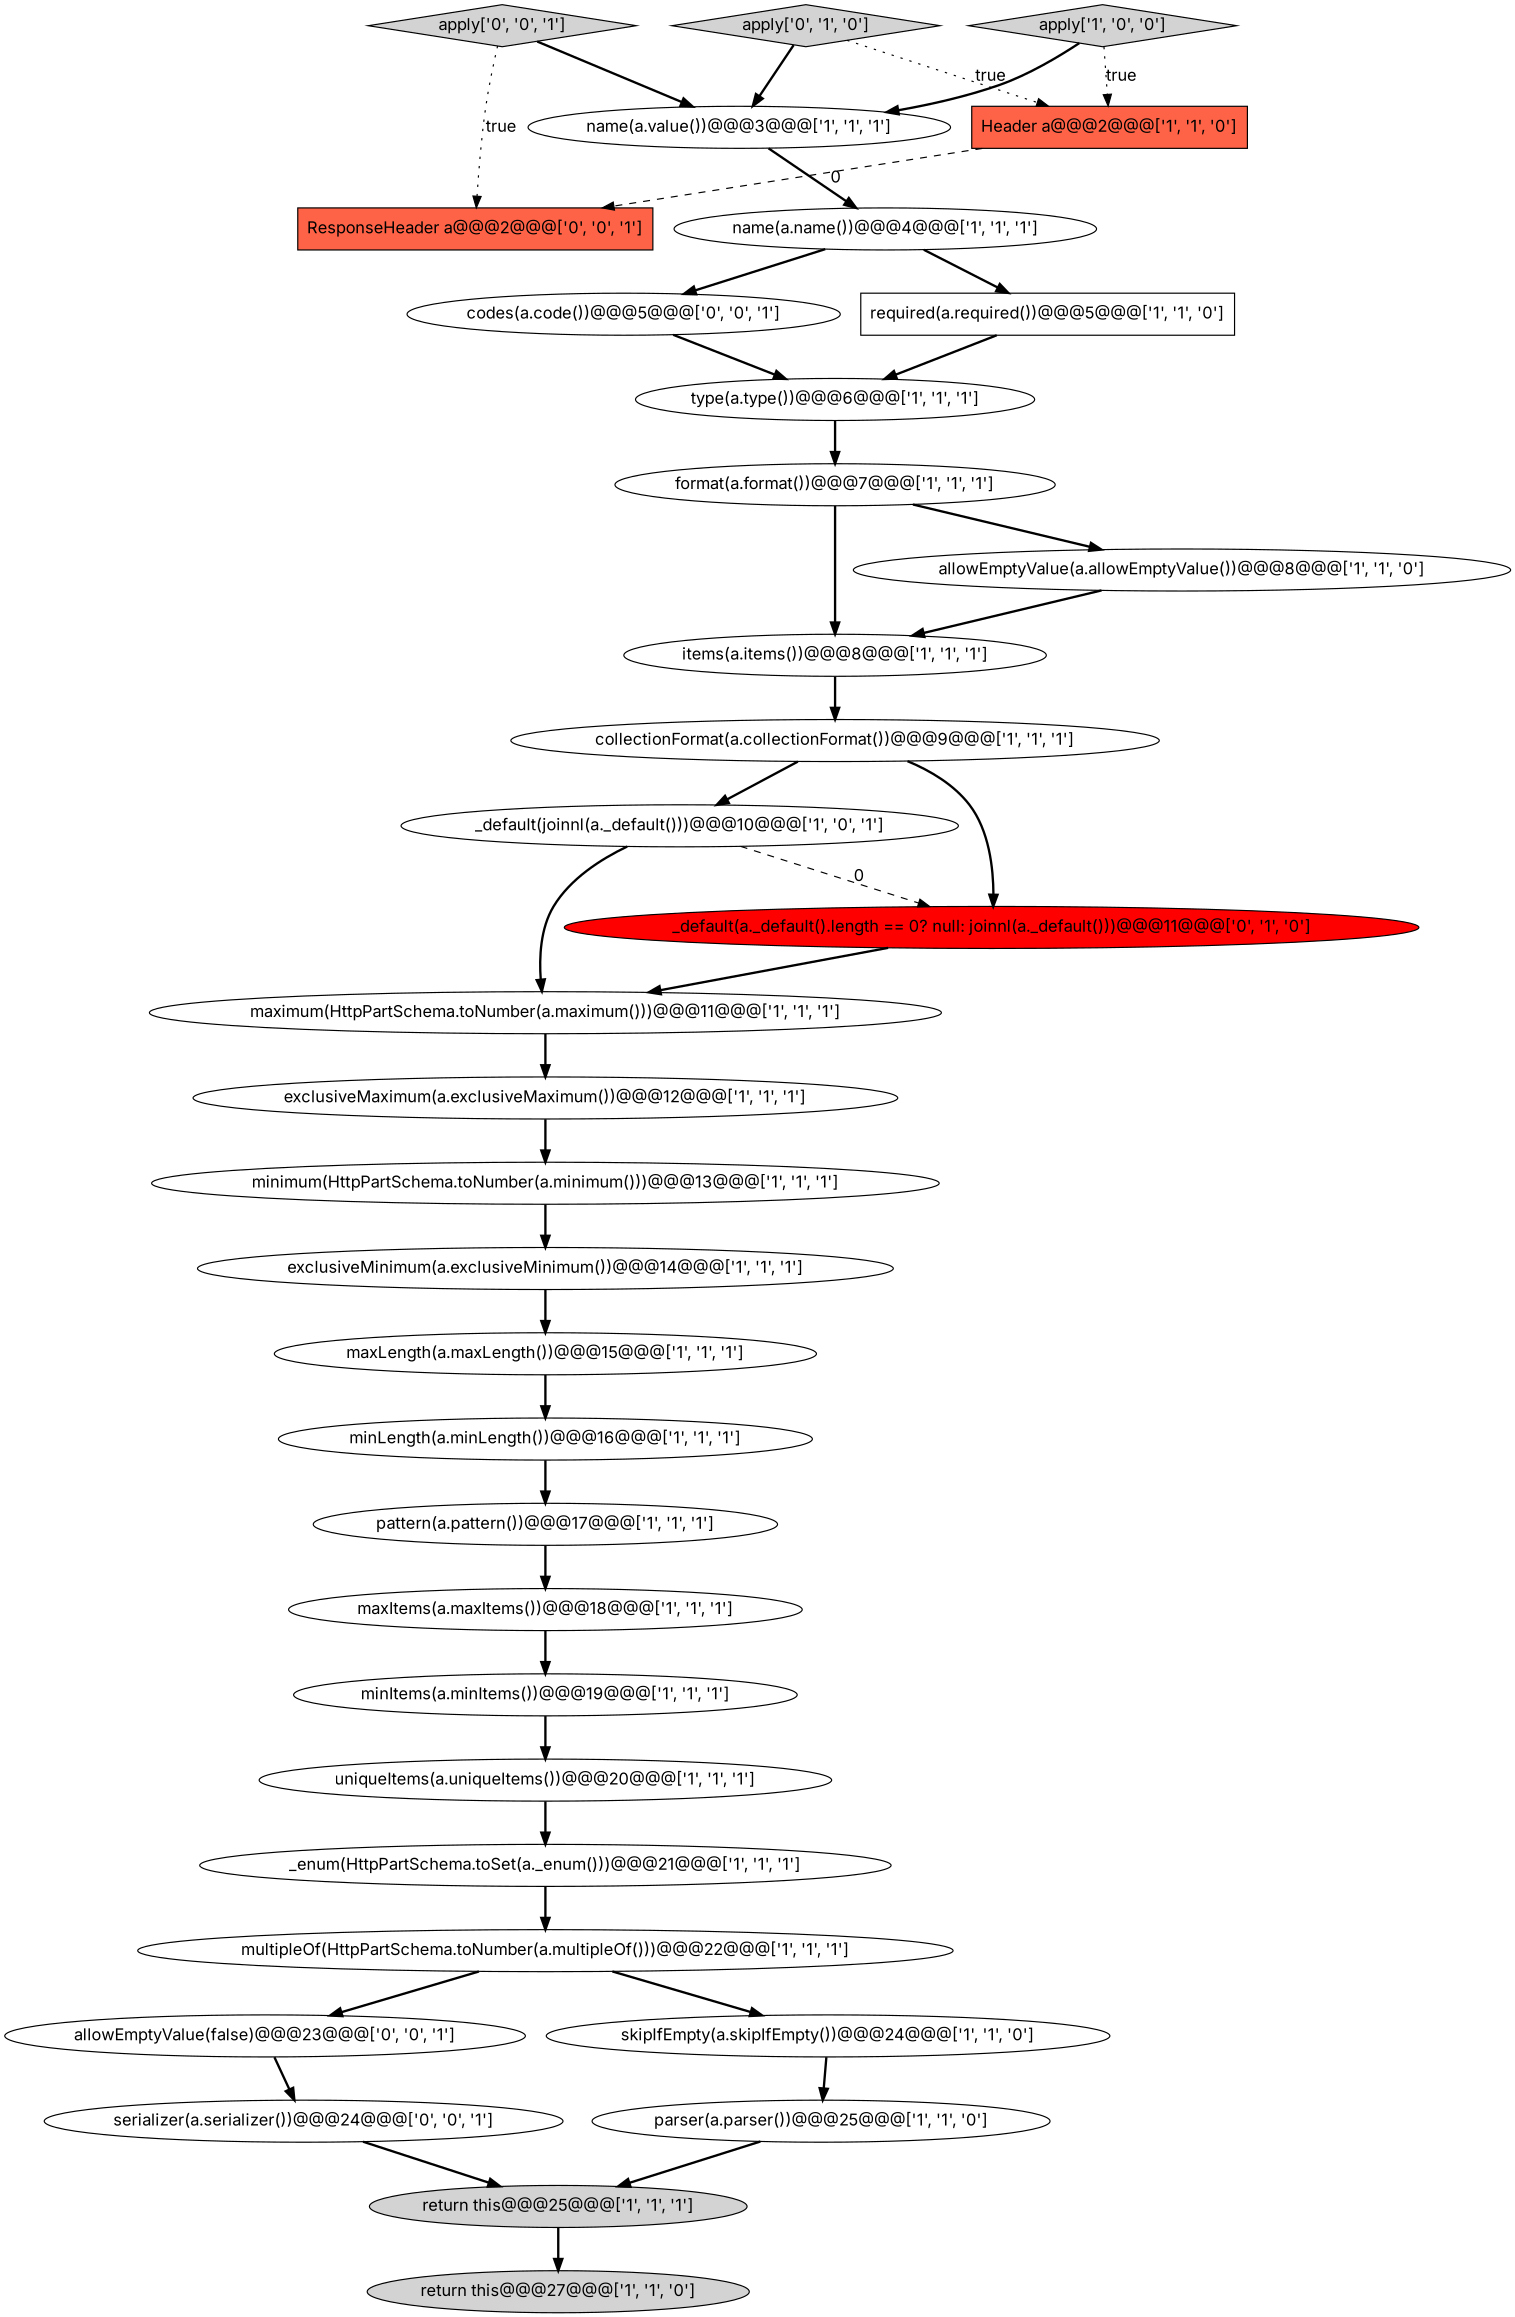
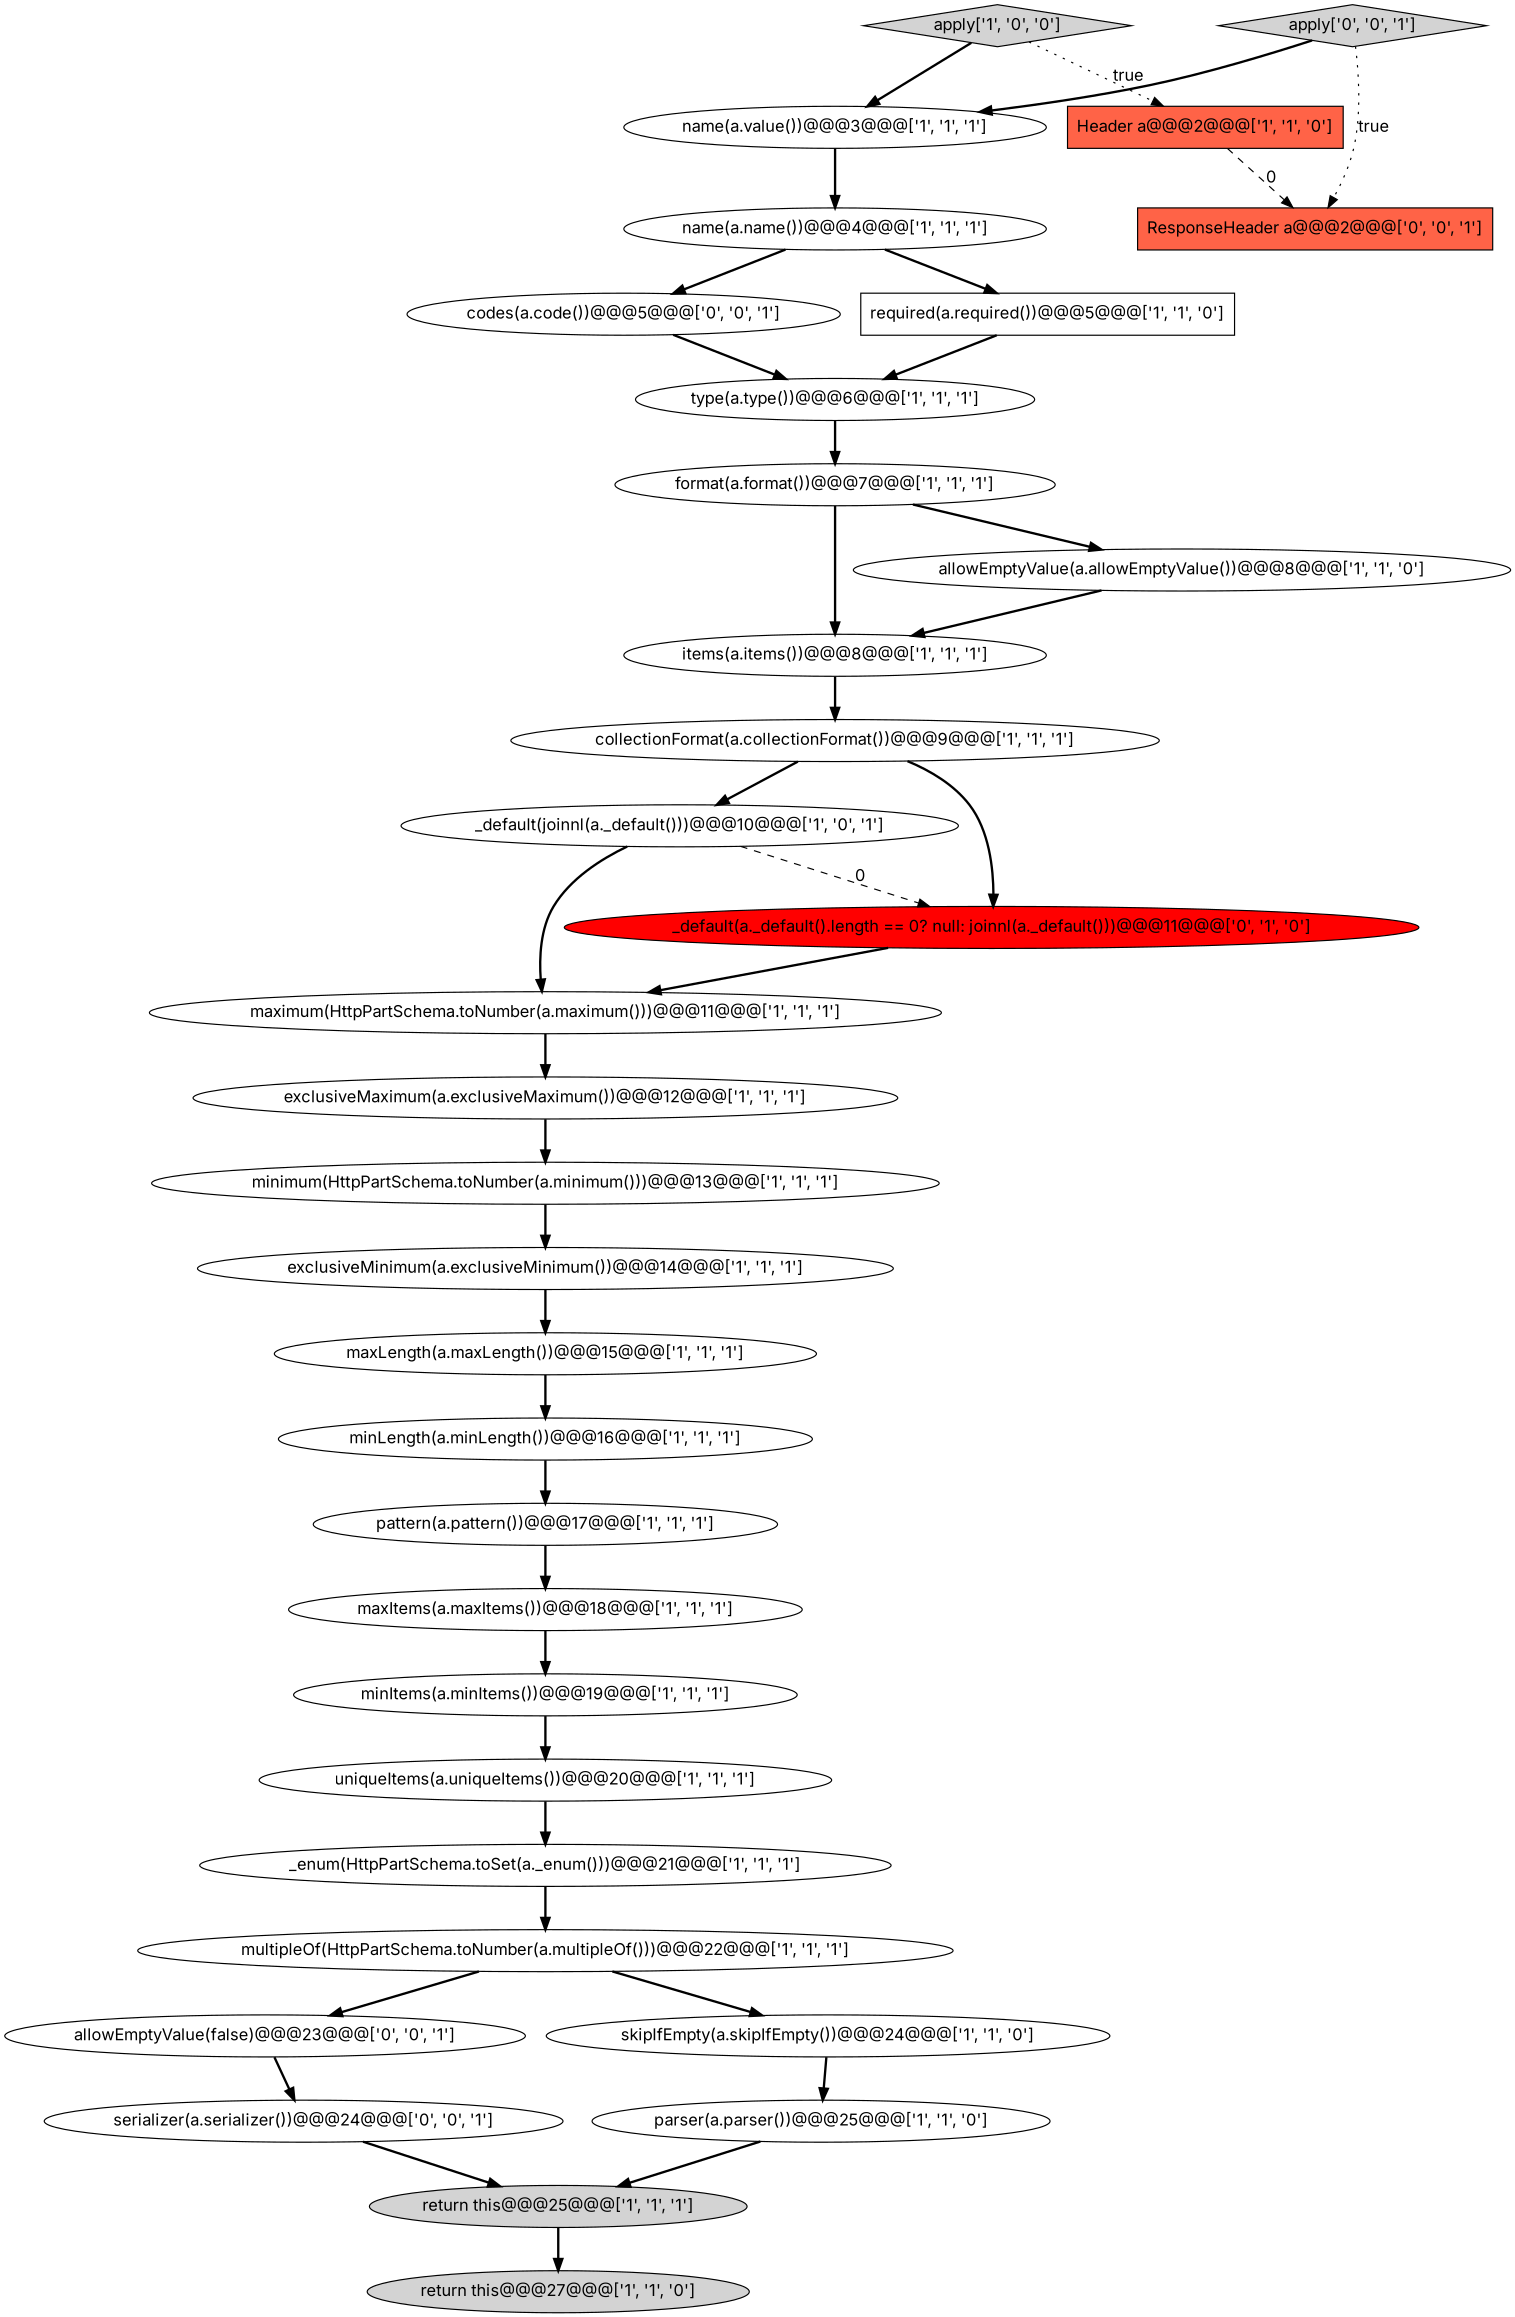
(806, 26) -> none
